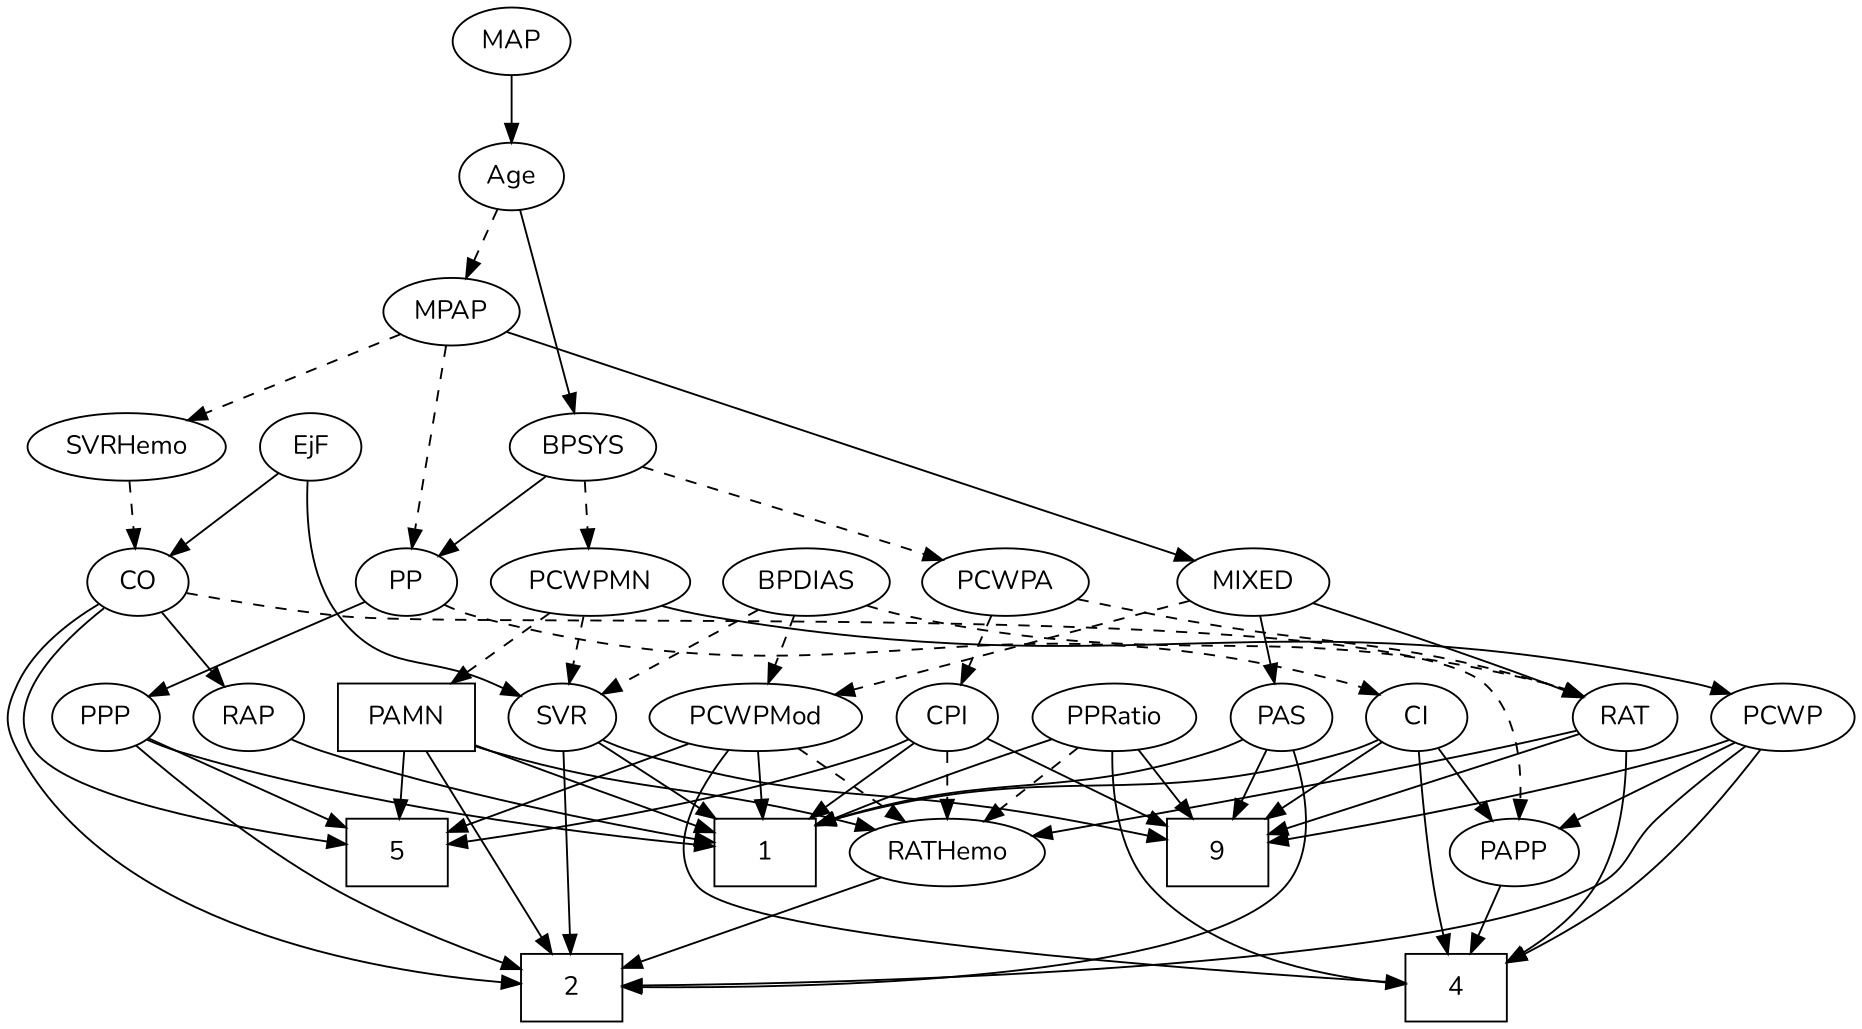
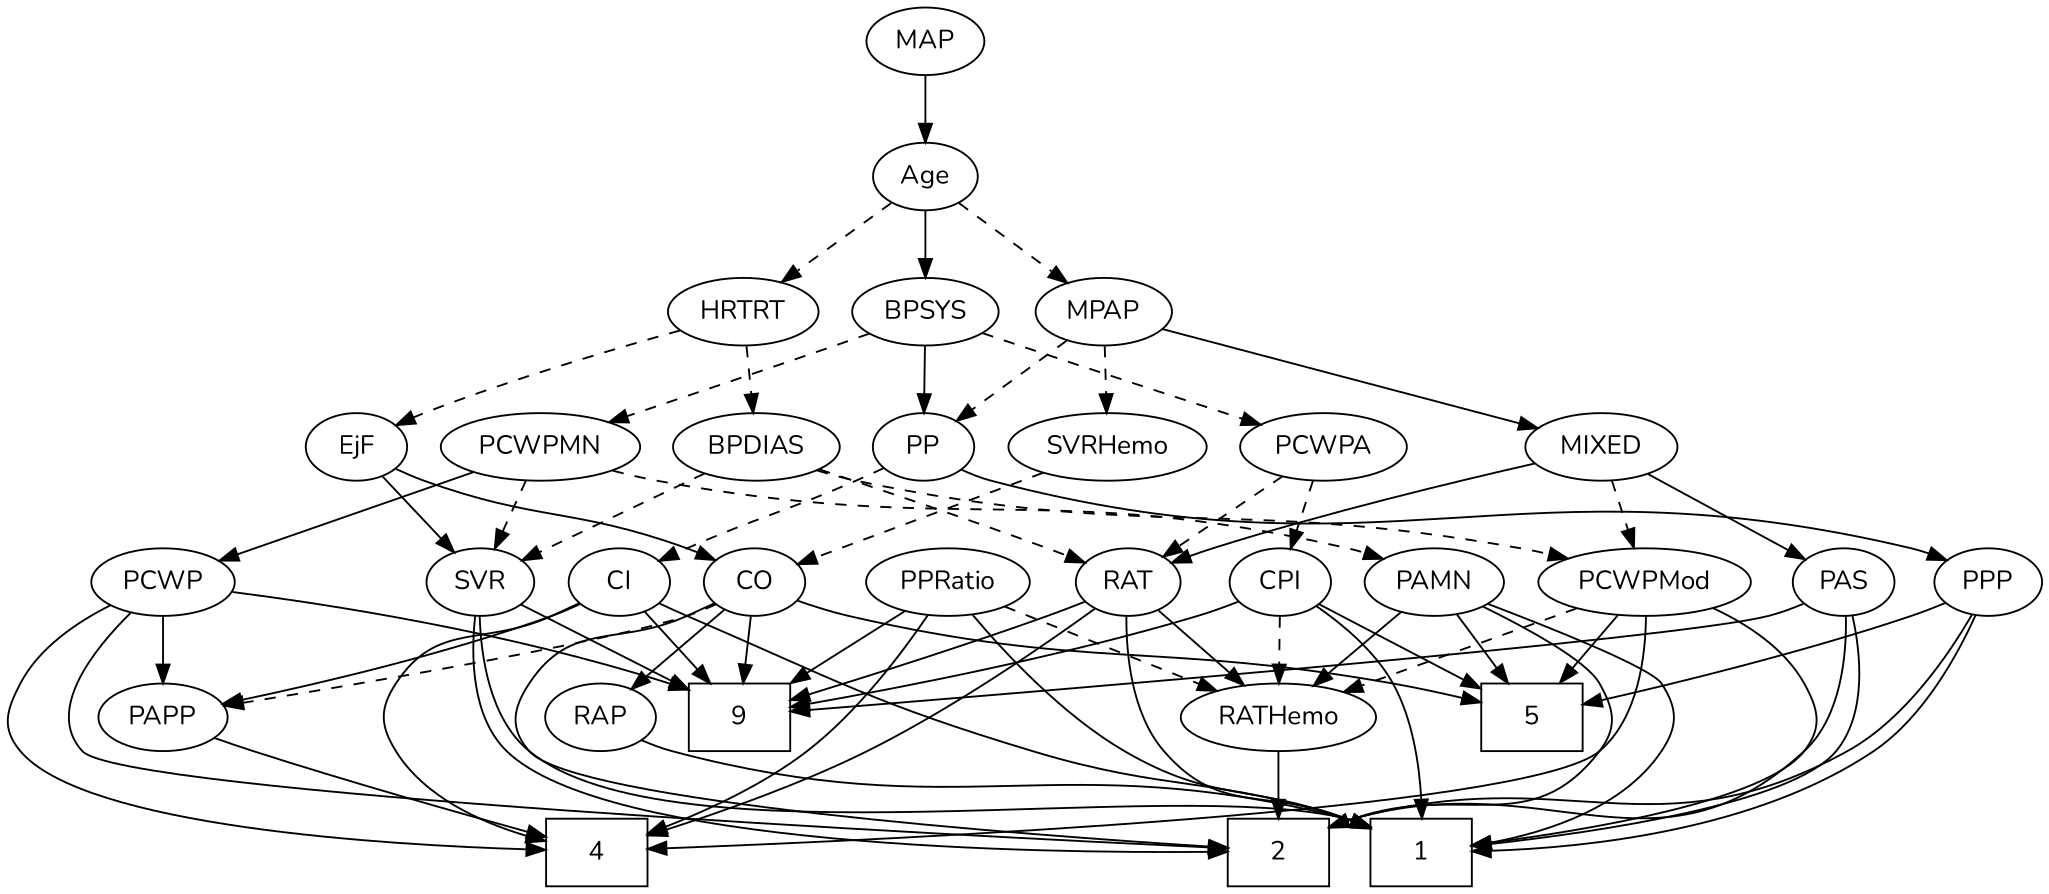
none -> (743, 312)
none -> (749, 630)
(406, 717) -> (1434, 582)
none -> (1174, 761)
